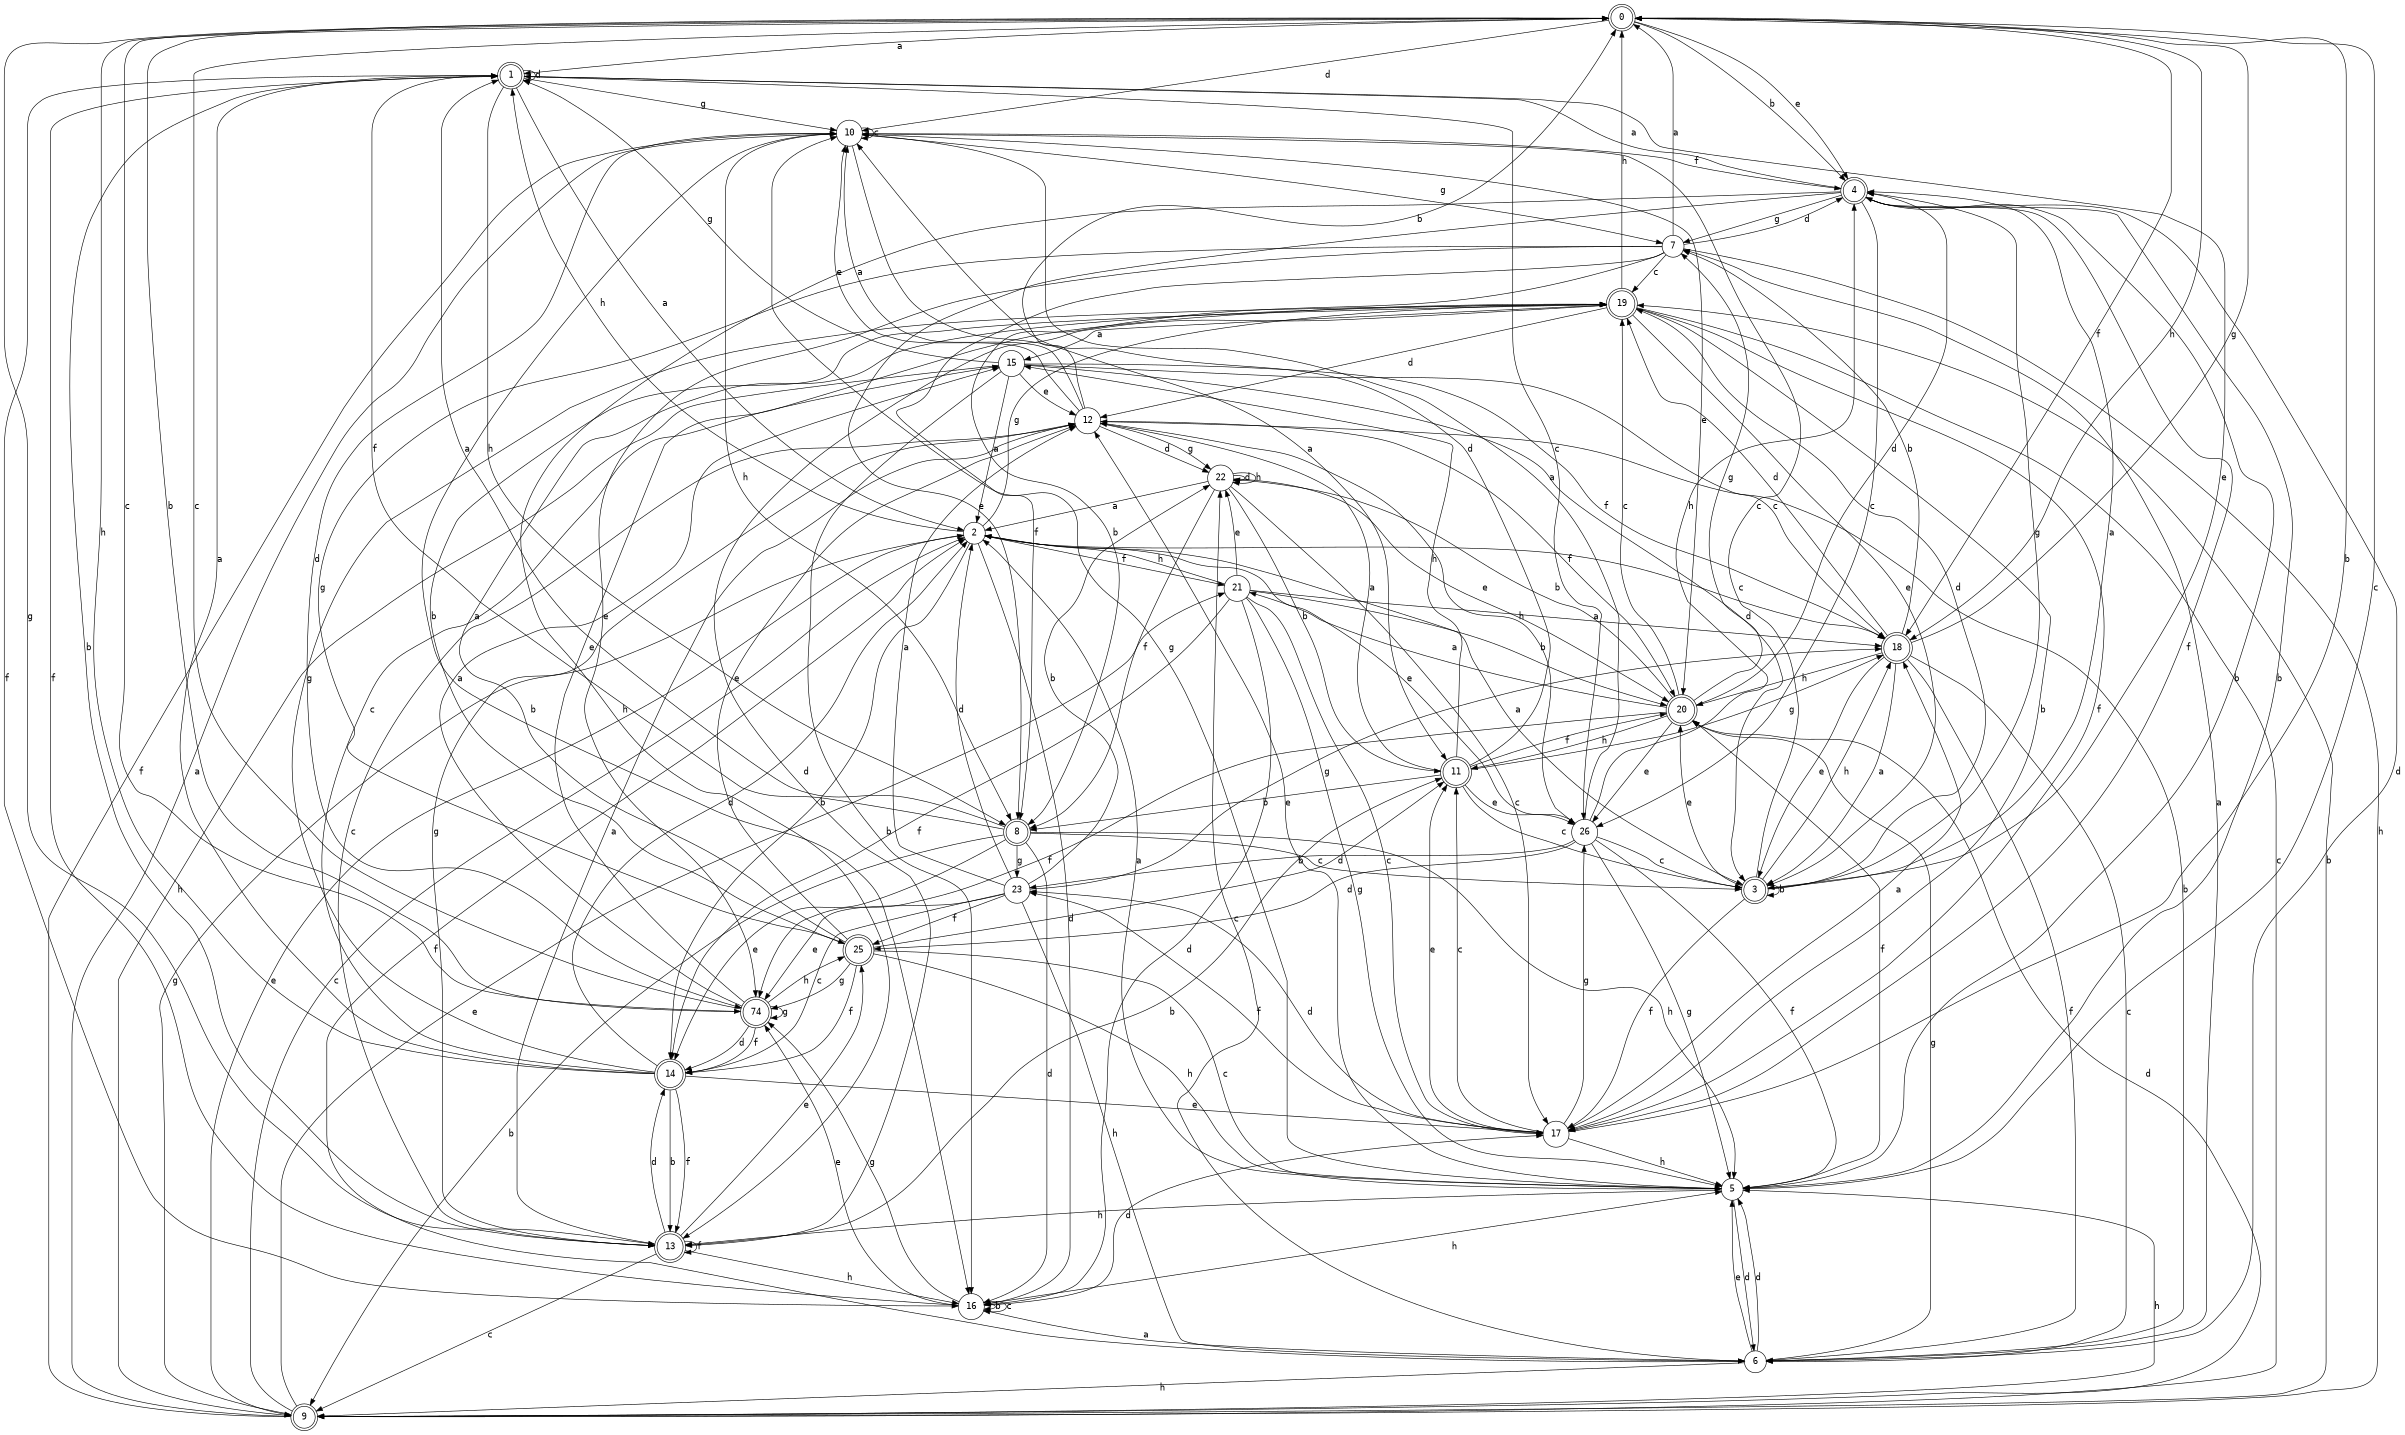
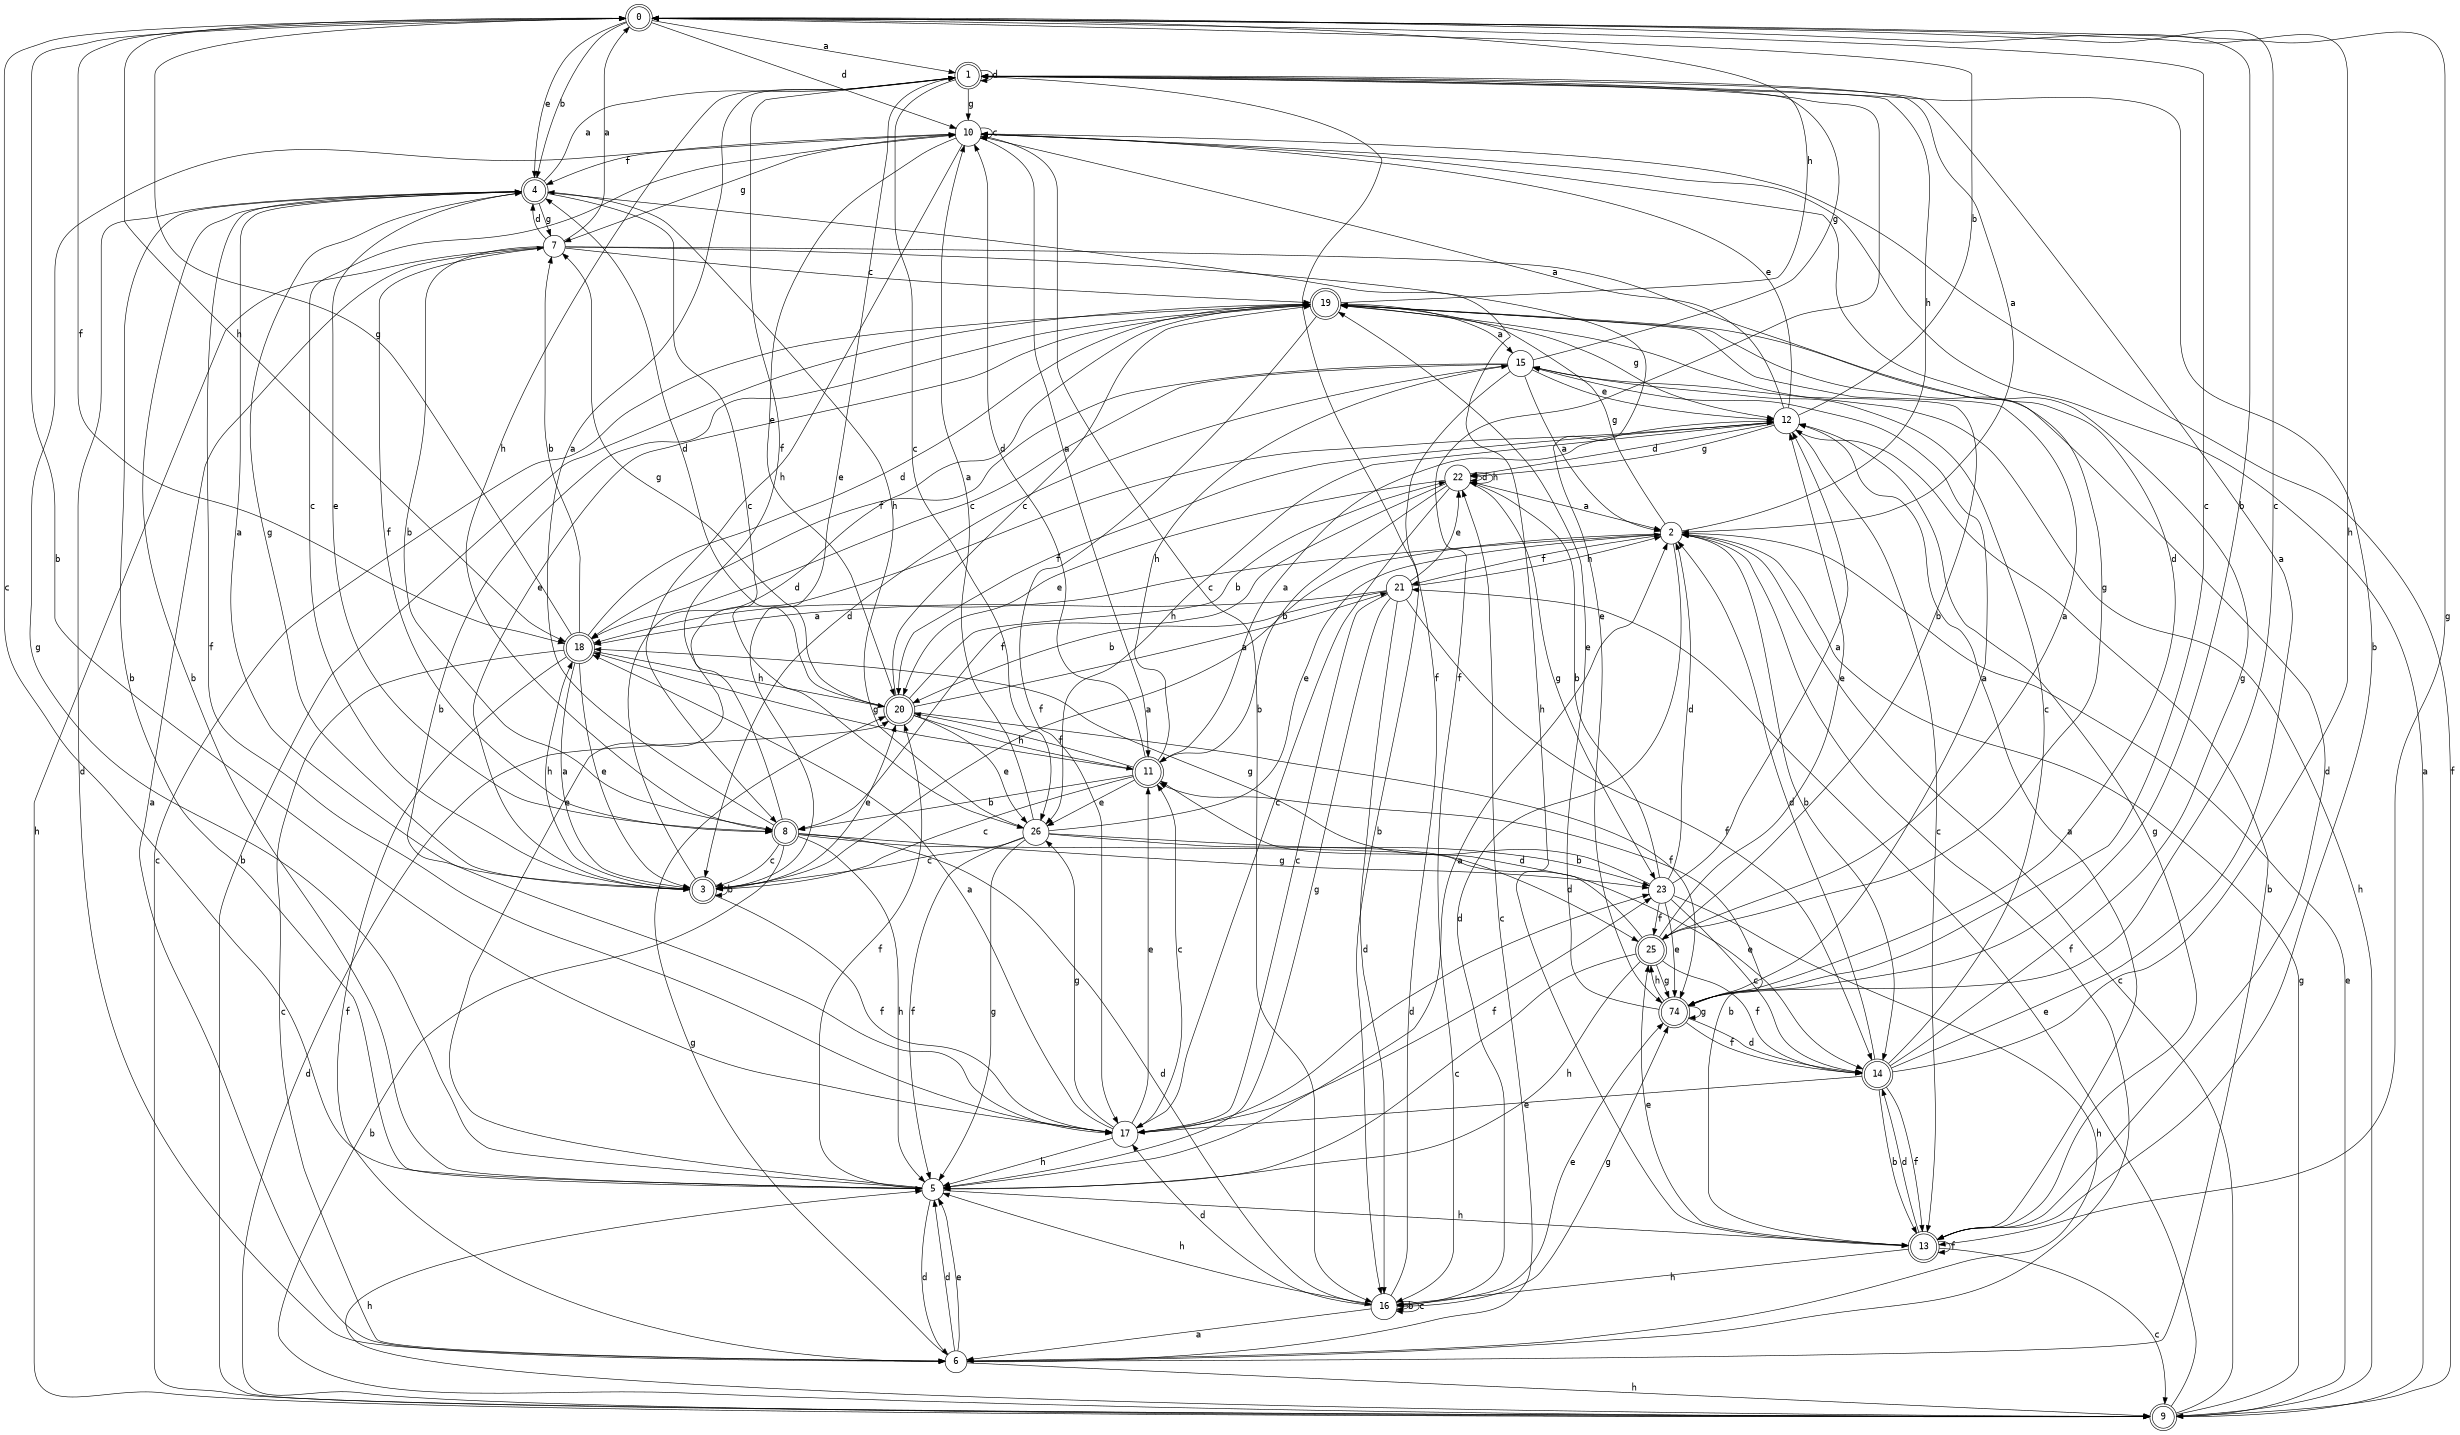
(1411, 364) -> (1636, 364)
none -> (1553, 677)
